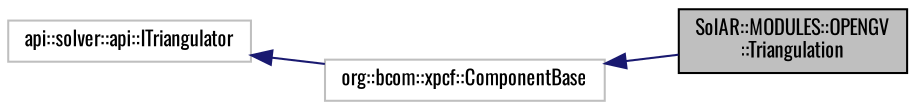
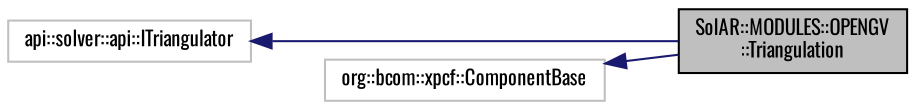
(298, 61) -> (475, 41)
